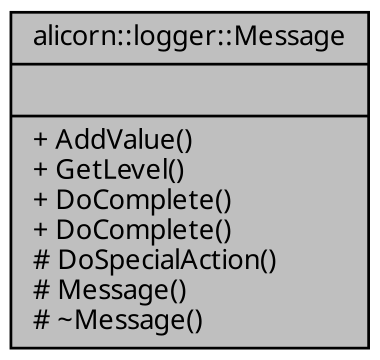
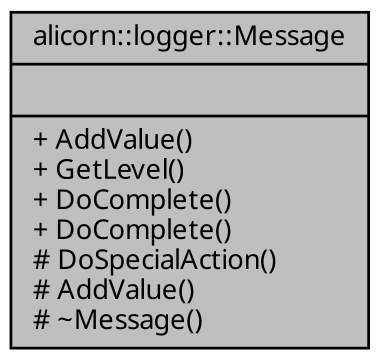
(111, 291) -> (115, 291)
